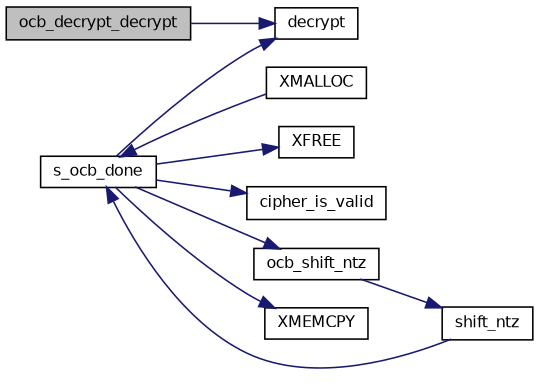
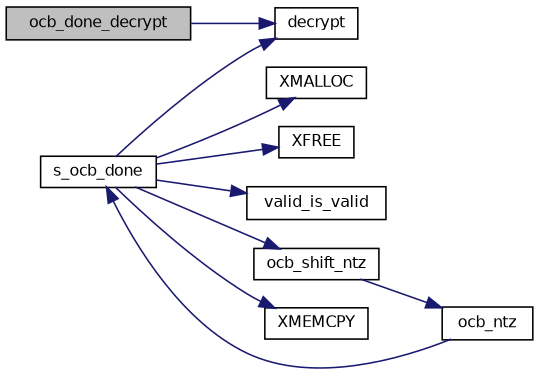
(98, 23) -> (98, 23)
(199, 120) -> (219, 133)
(316, 203) -> (316, 203)
(488, 323) -> (488, 323)
